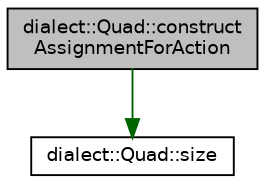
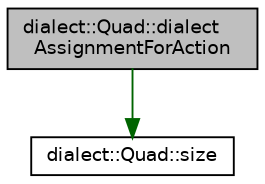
(133, 39) -> (133, 39)
